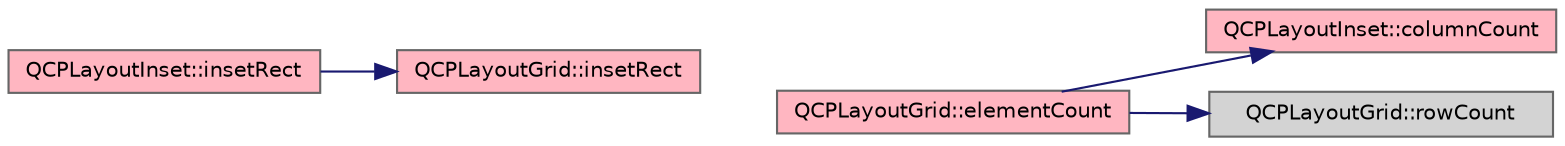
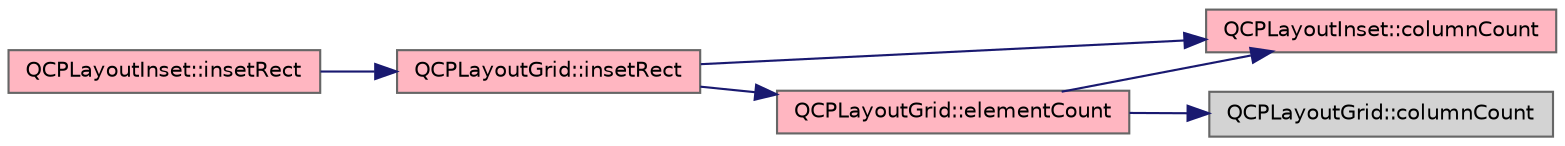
none -> (943, 52)
none -> (728, 89)
(1381, 114) -> (1381, 114)
